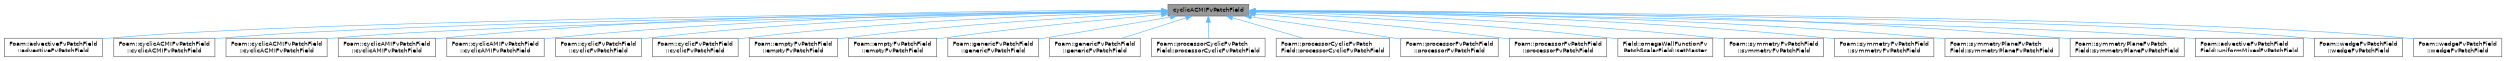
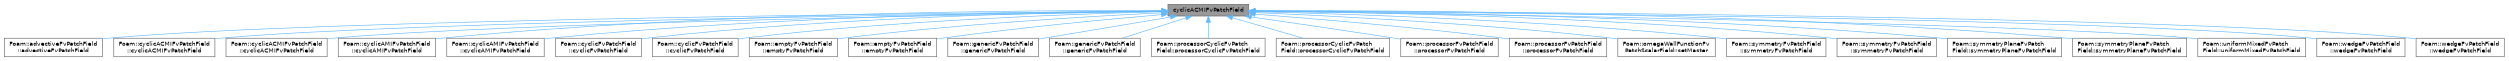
(1665, 47) -> (1667, 47)
(2249, 47) -> (2252, 47)
